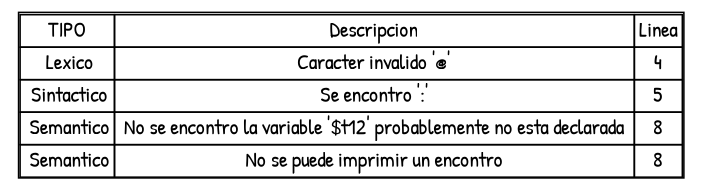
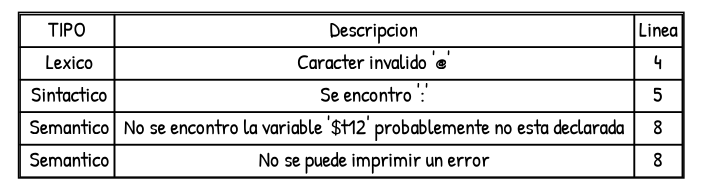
(374, 160) -> (374, 160)
